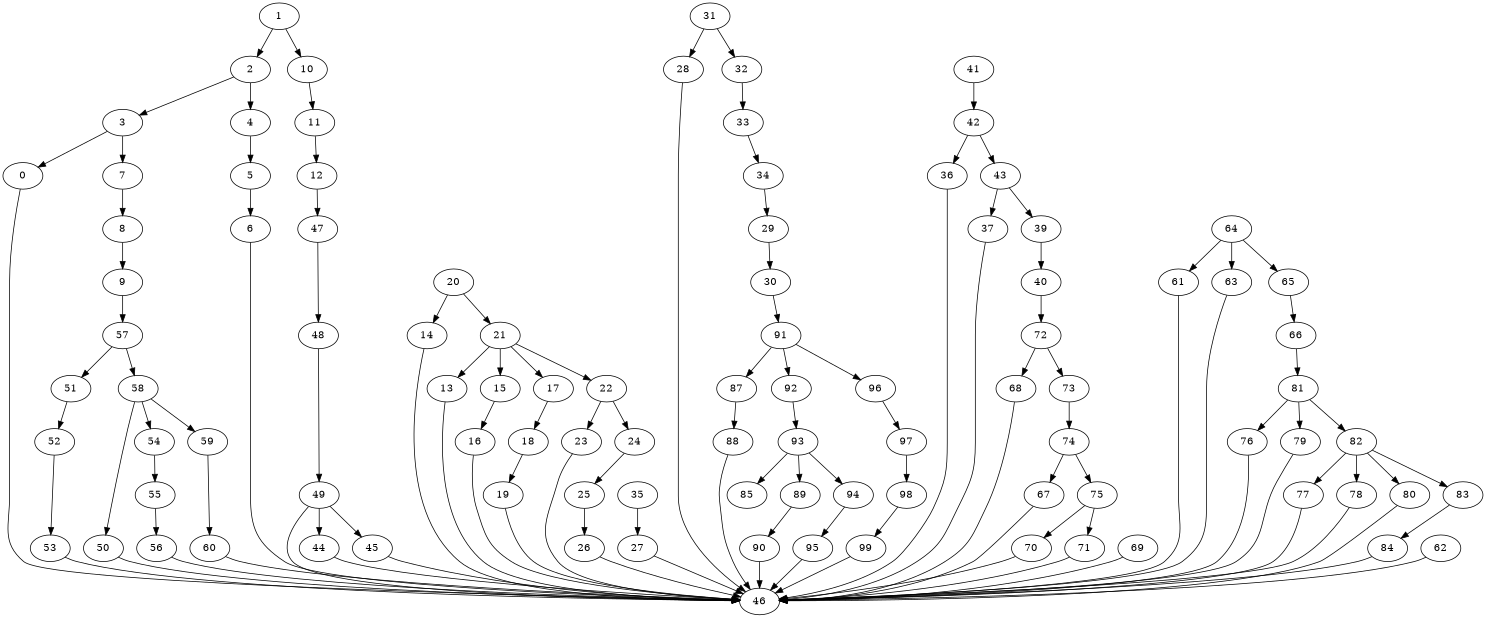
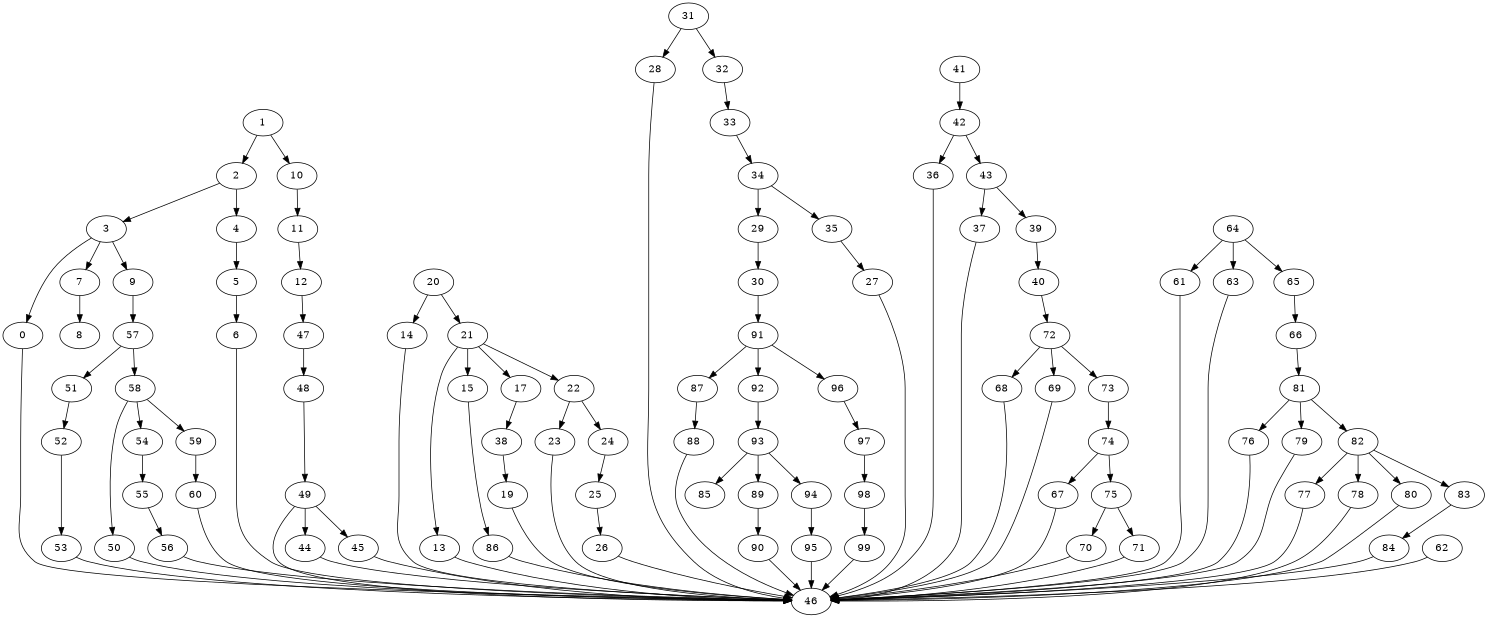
none -> (792, 200)
(123, 252) -> (118, 252)
none -> (1052, 358)
(475, 442) -> (493, 548)
(528, 442) -> (502, 442)
